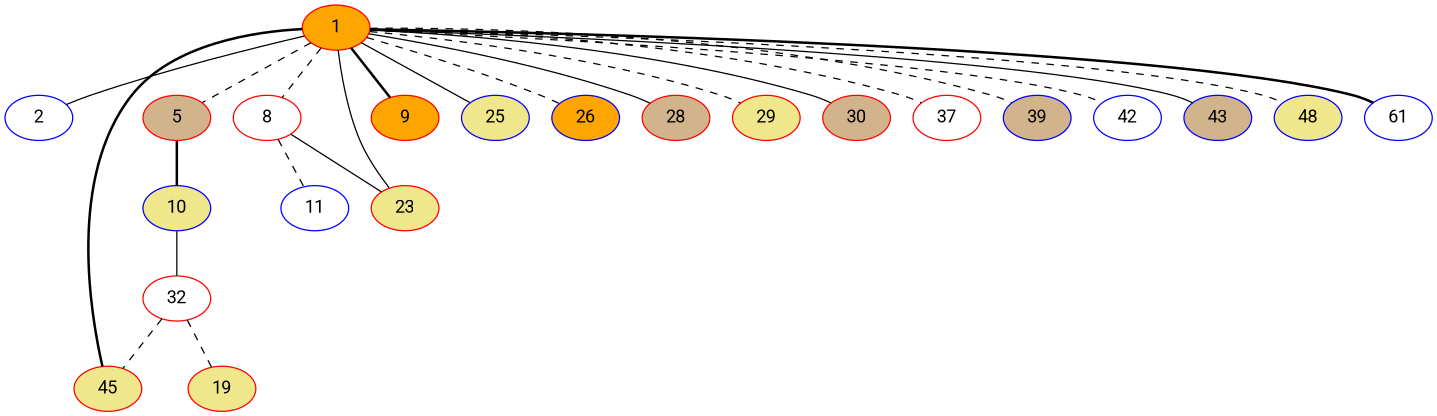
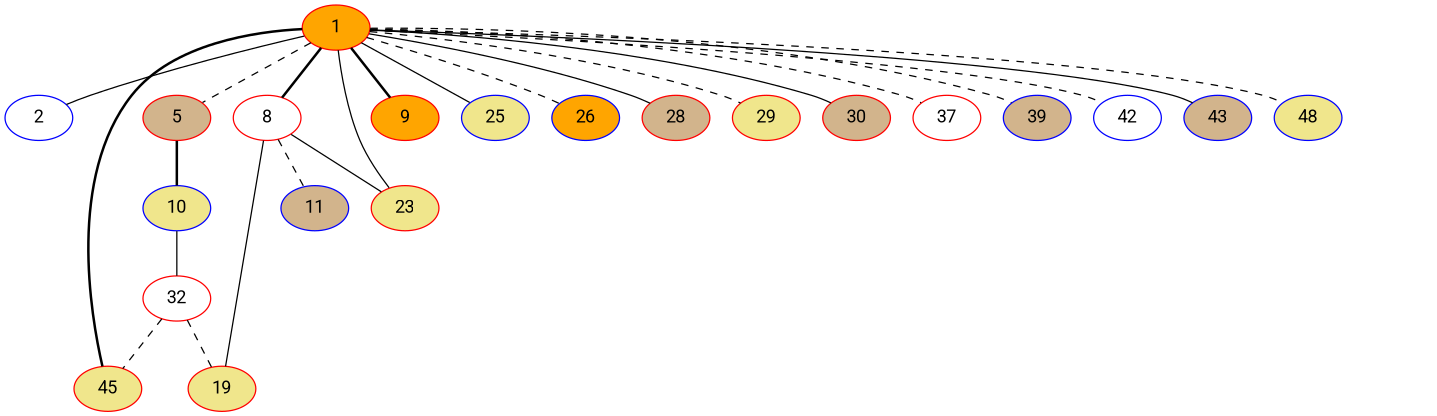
(302, 73) -> (302, 73)
(1398, 118) -> none
(315, 208) -> (315, 208)
none -> (245, 253)
